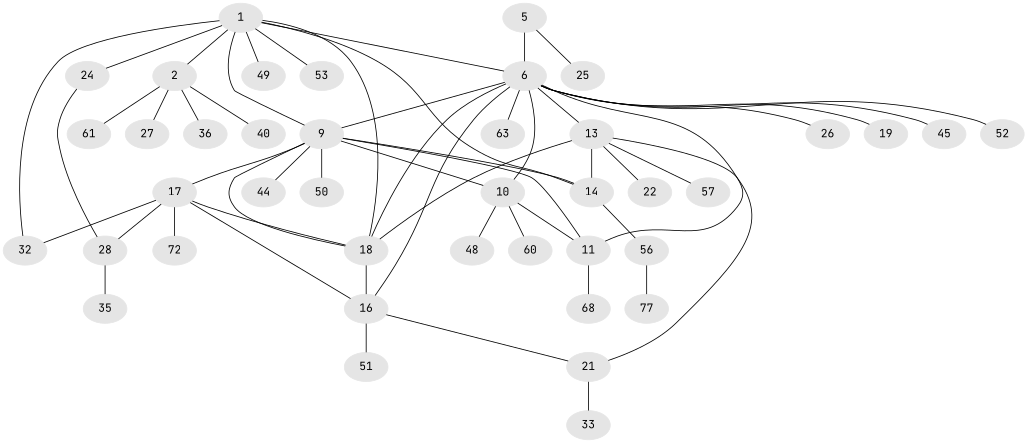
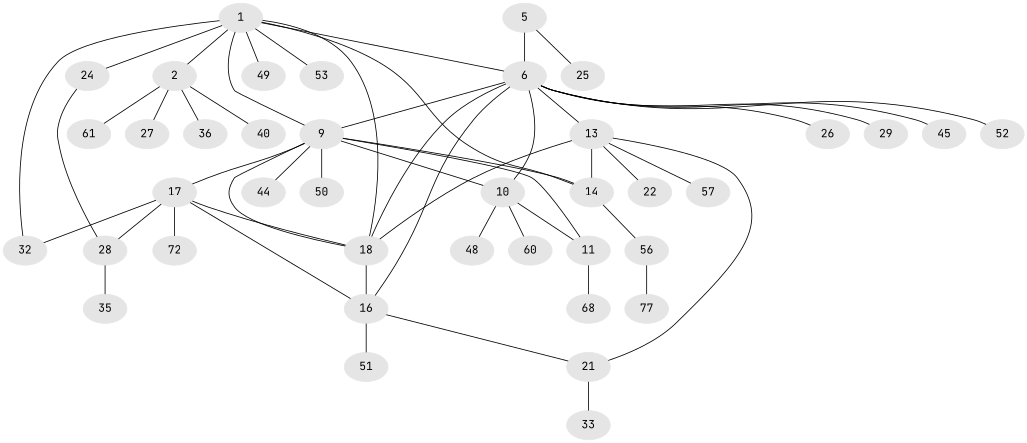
(503, 134) -> none
(886, 134) -> (886, 134)
(722, 158) -> none
